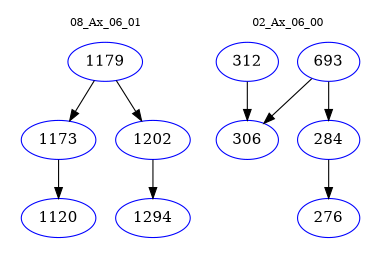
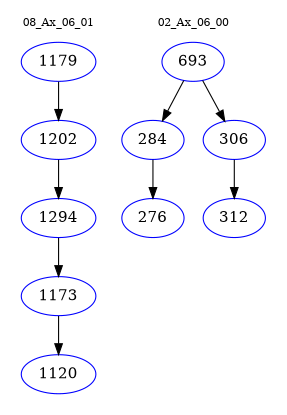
(85, 96) -> (59, 252)
(247, 96) -> (234, 174)
